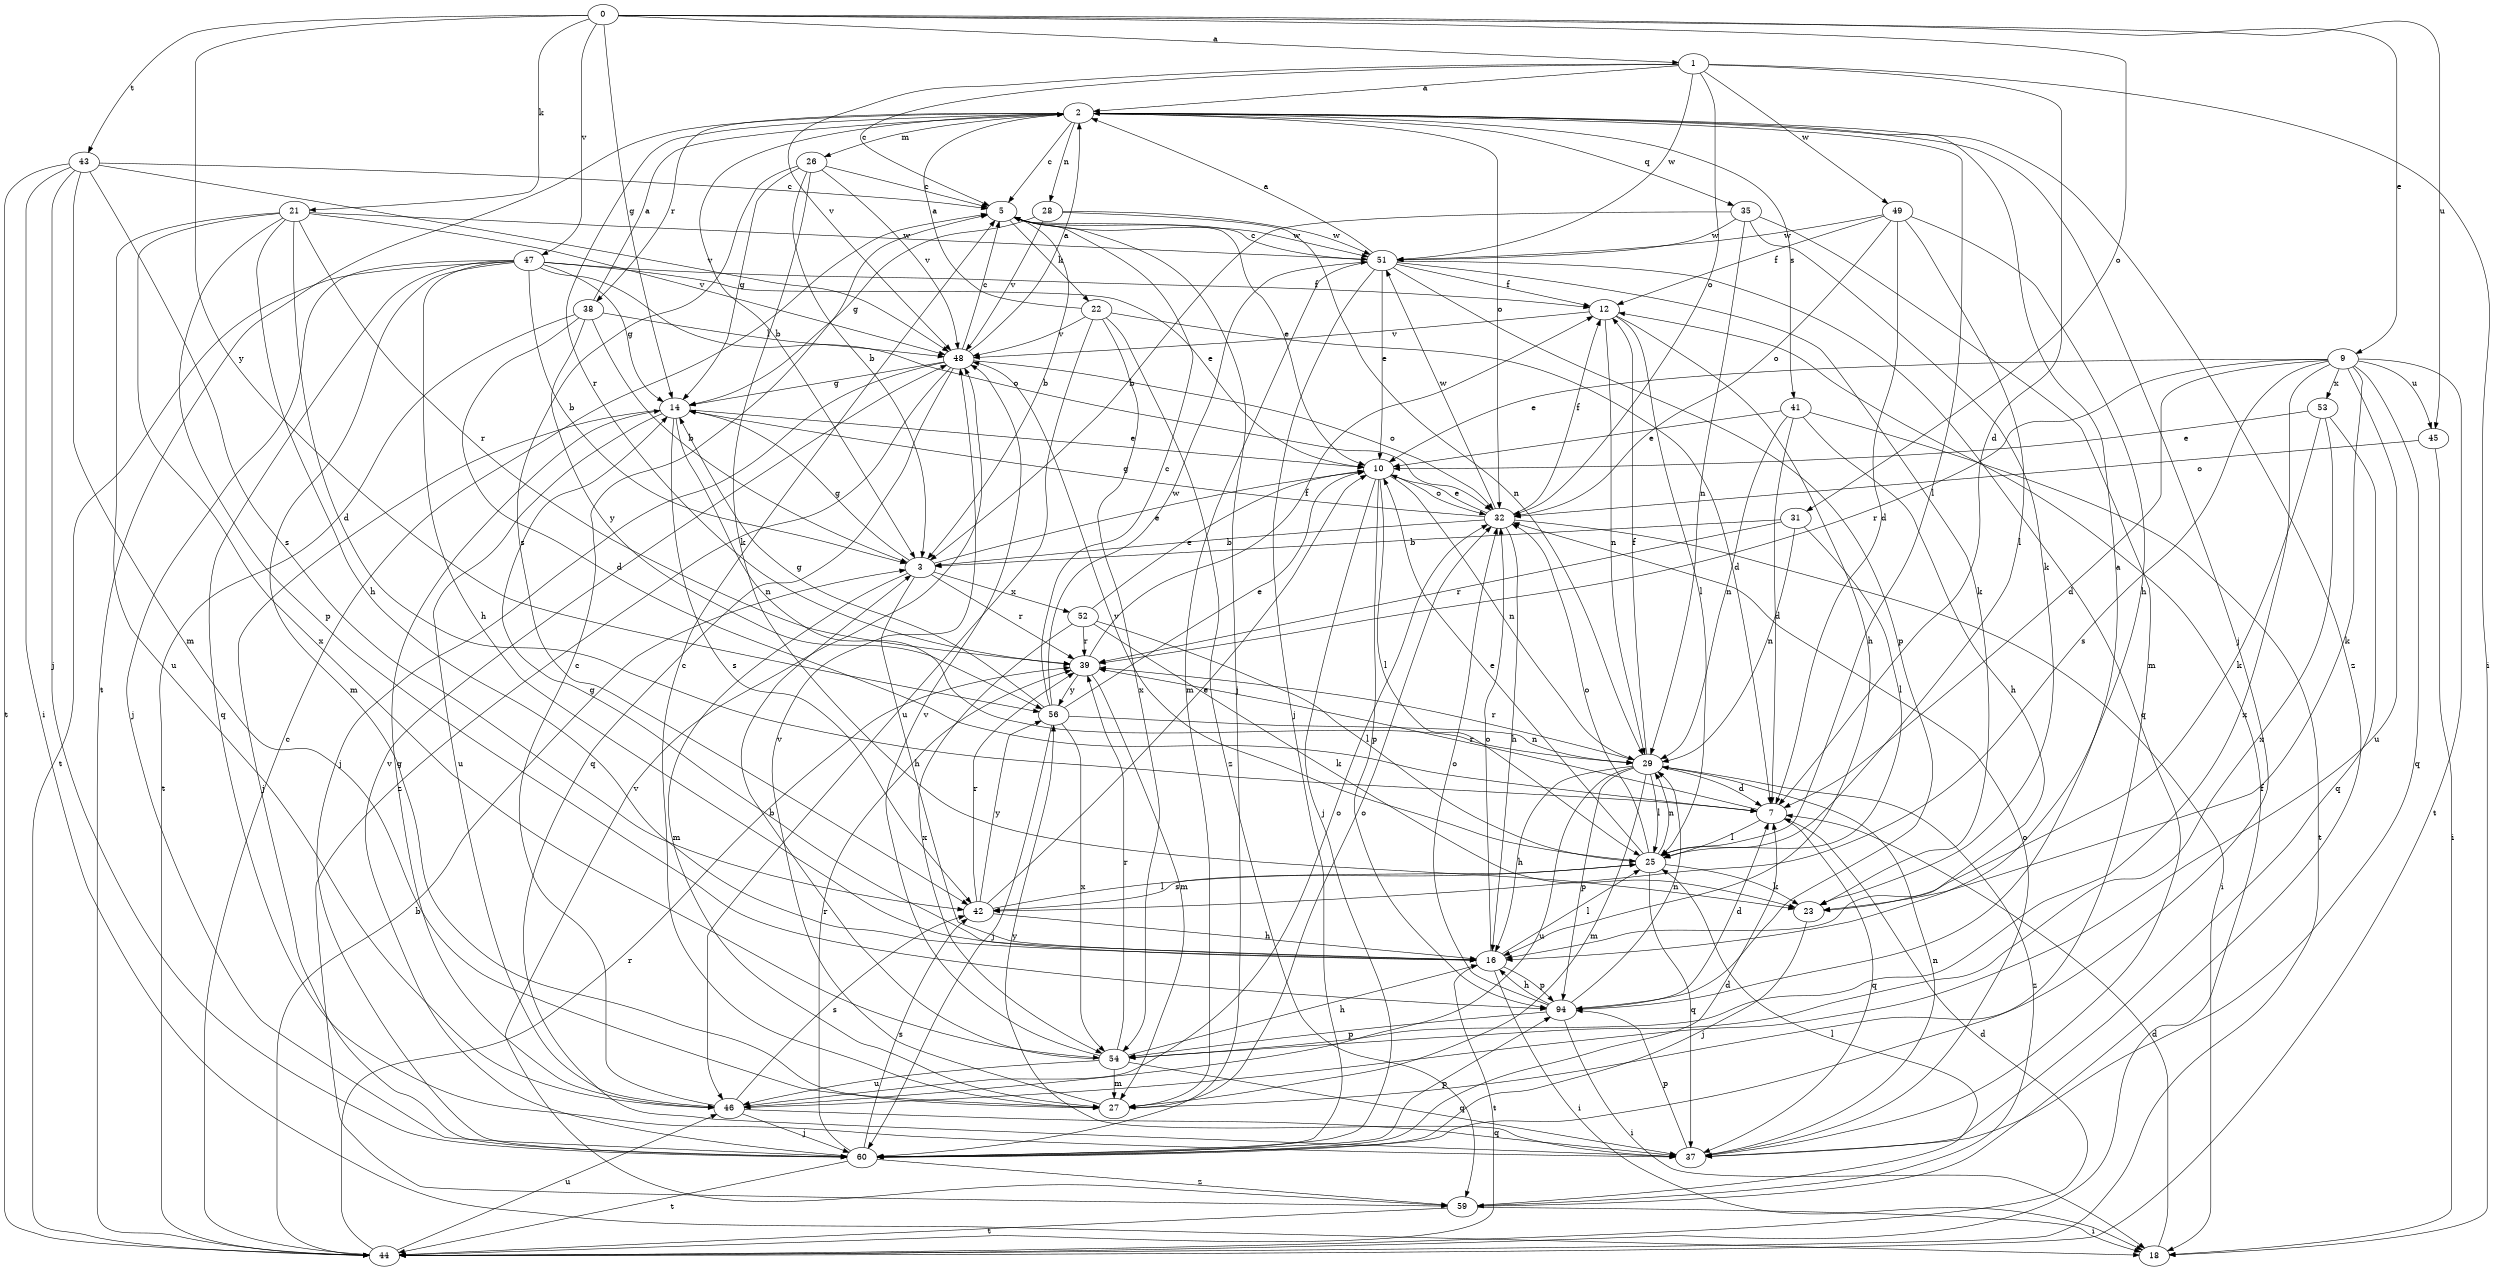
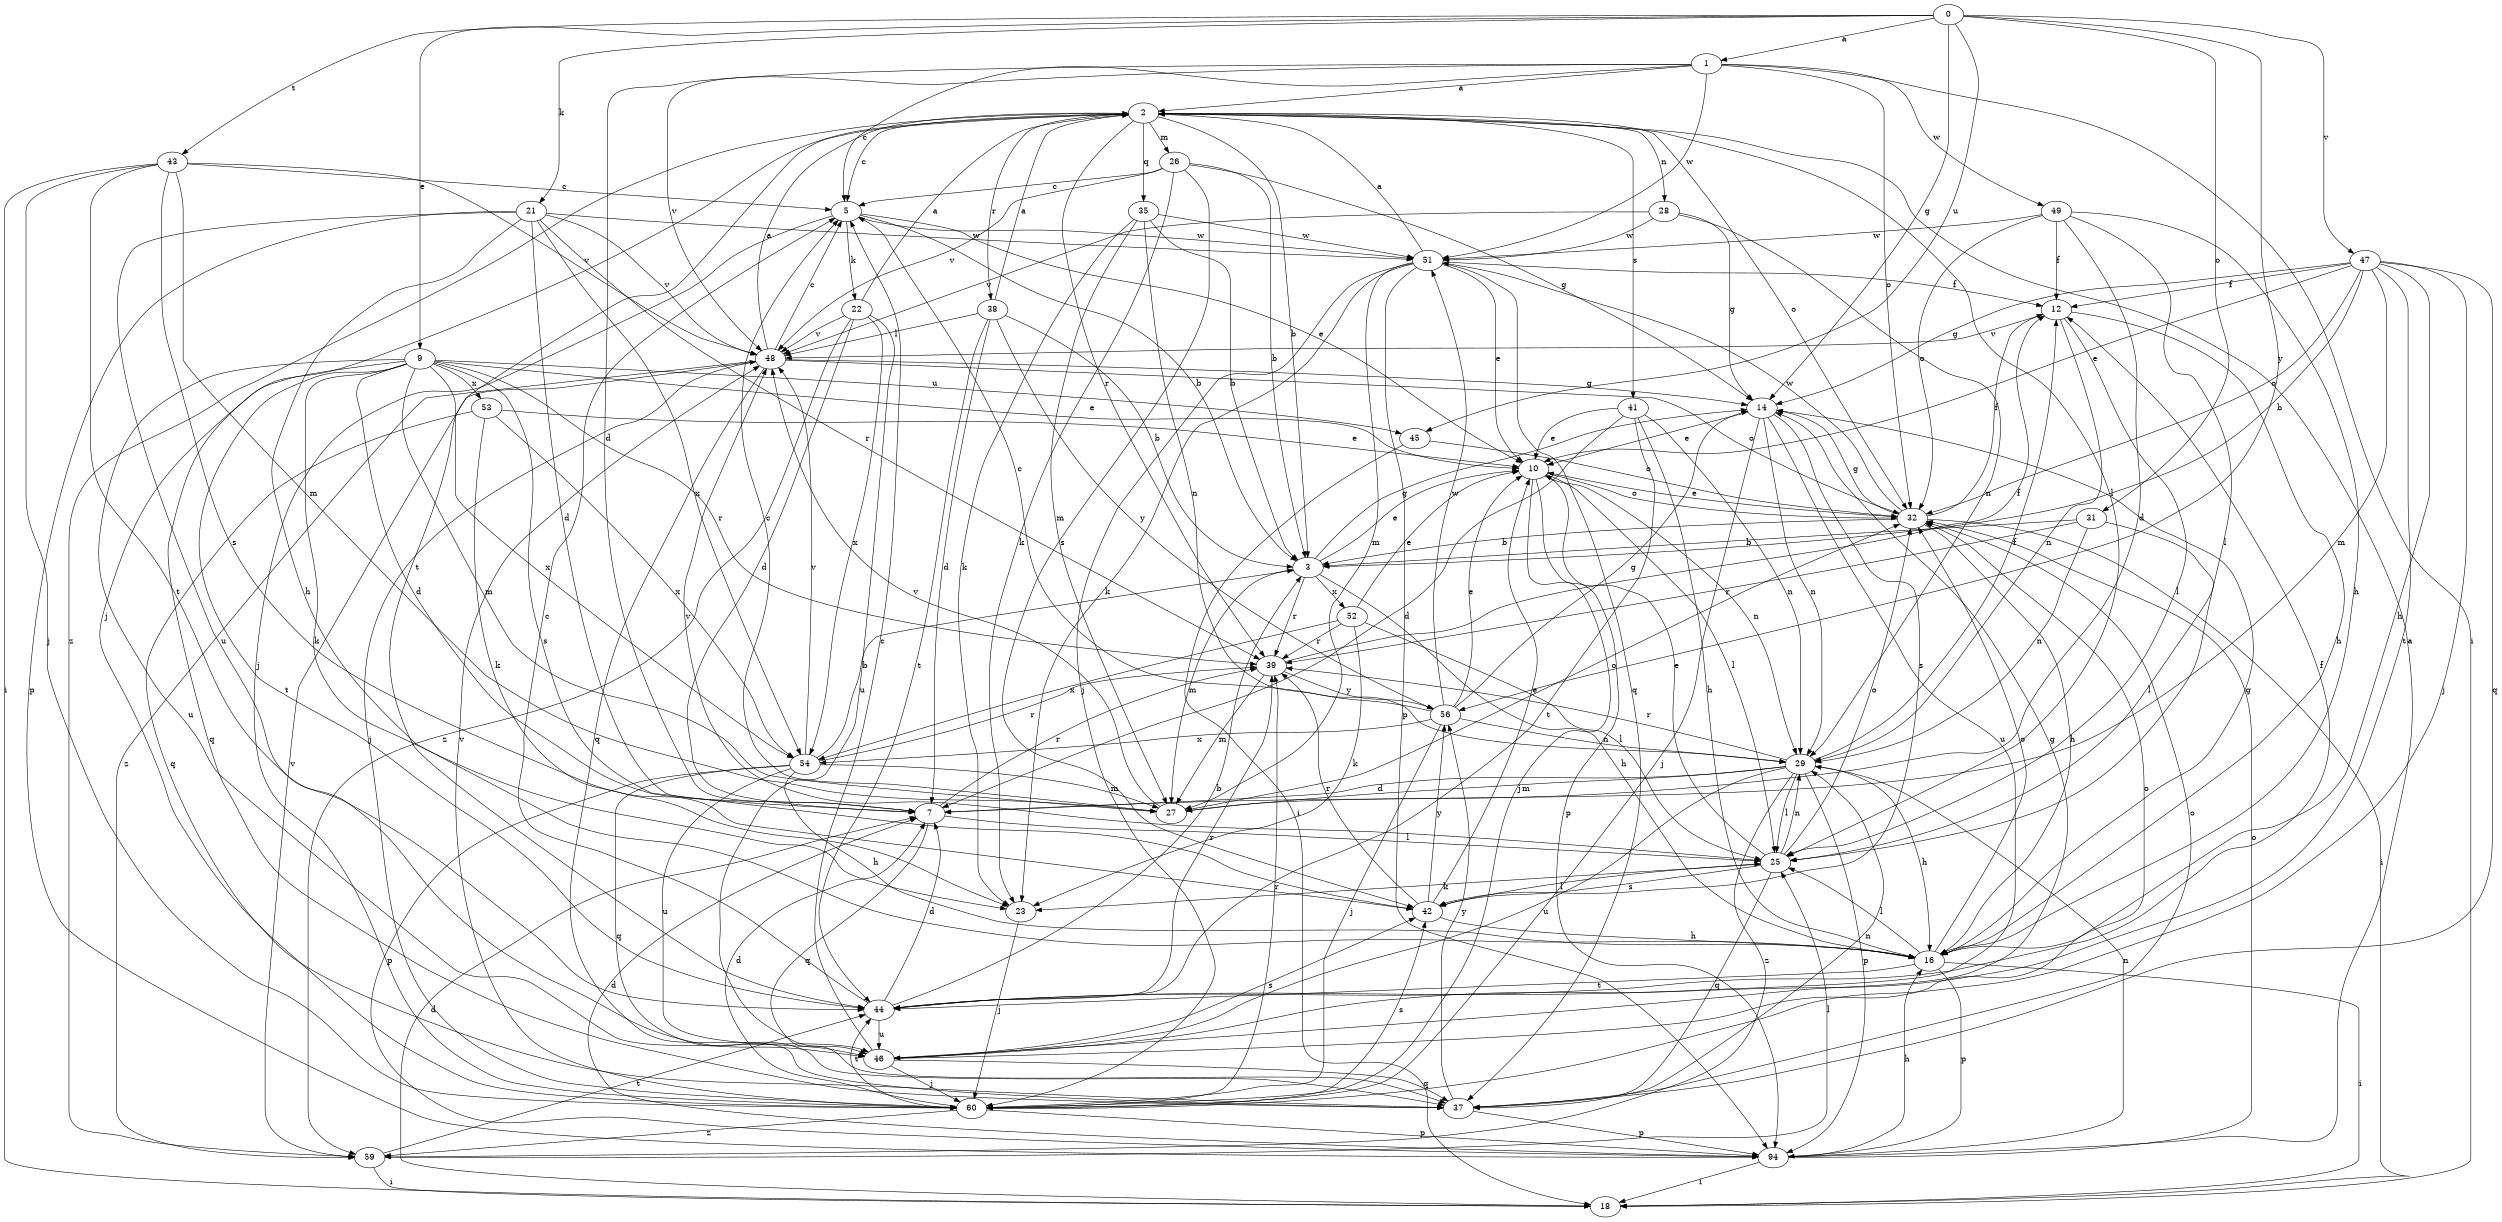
(1246, 237) -> none
none -> (681, 717)
(1340, 1031) -> (768, 1129)
